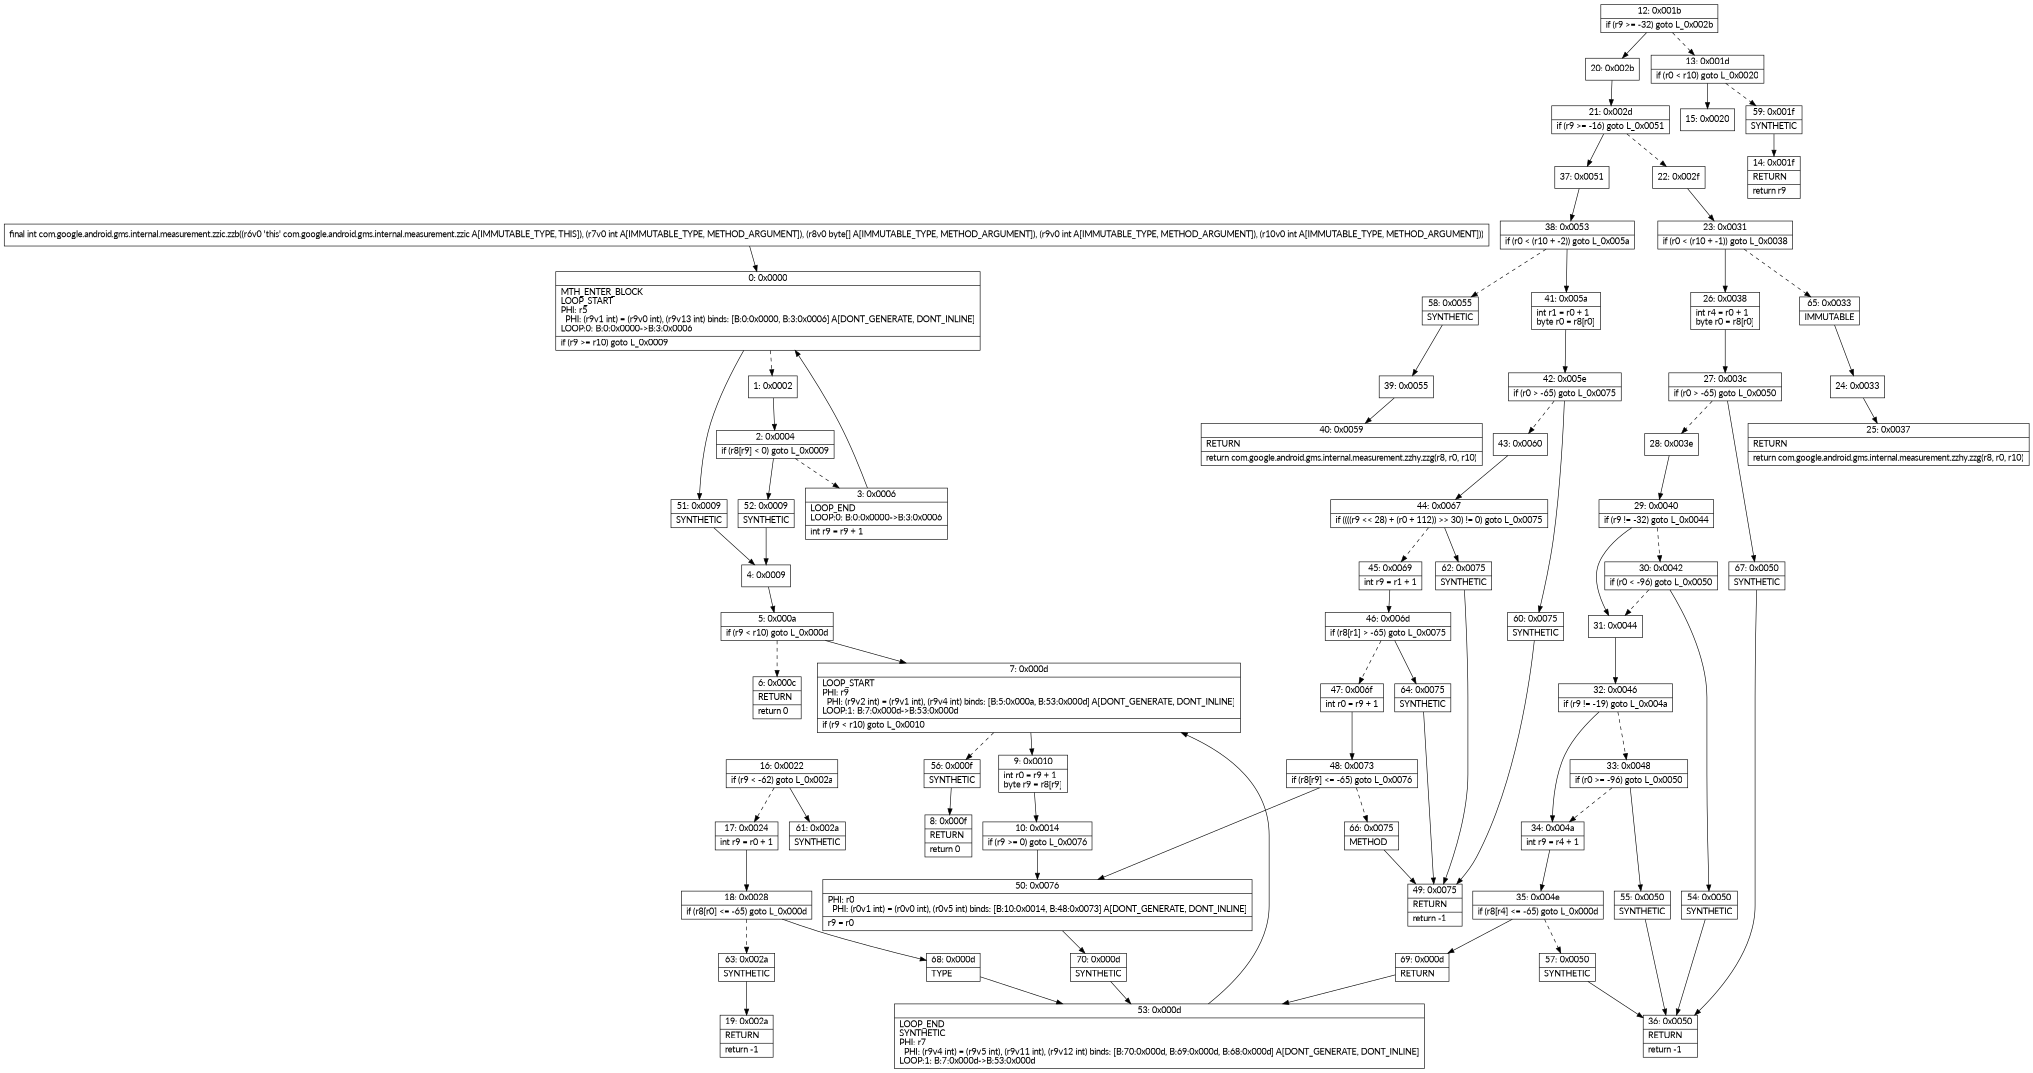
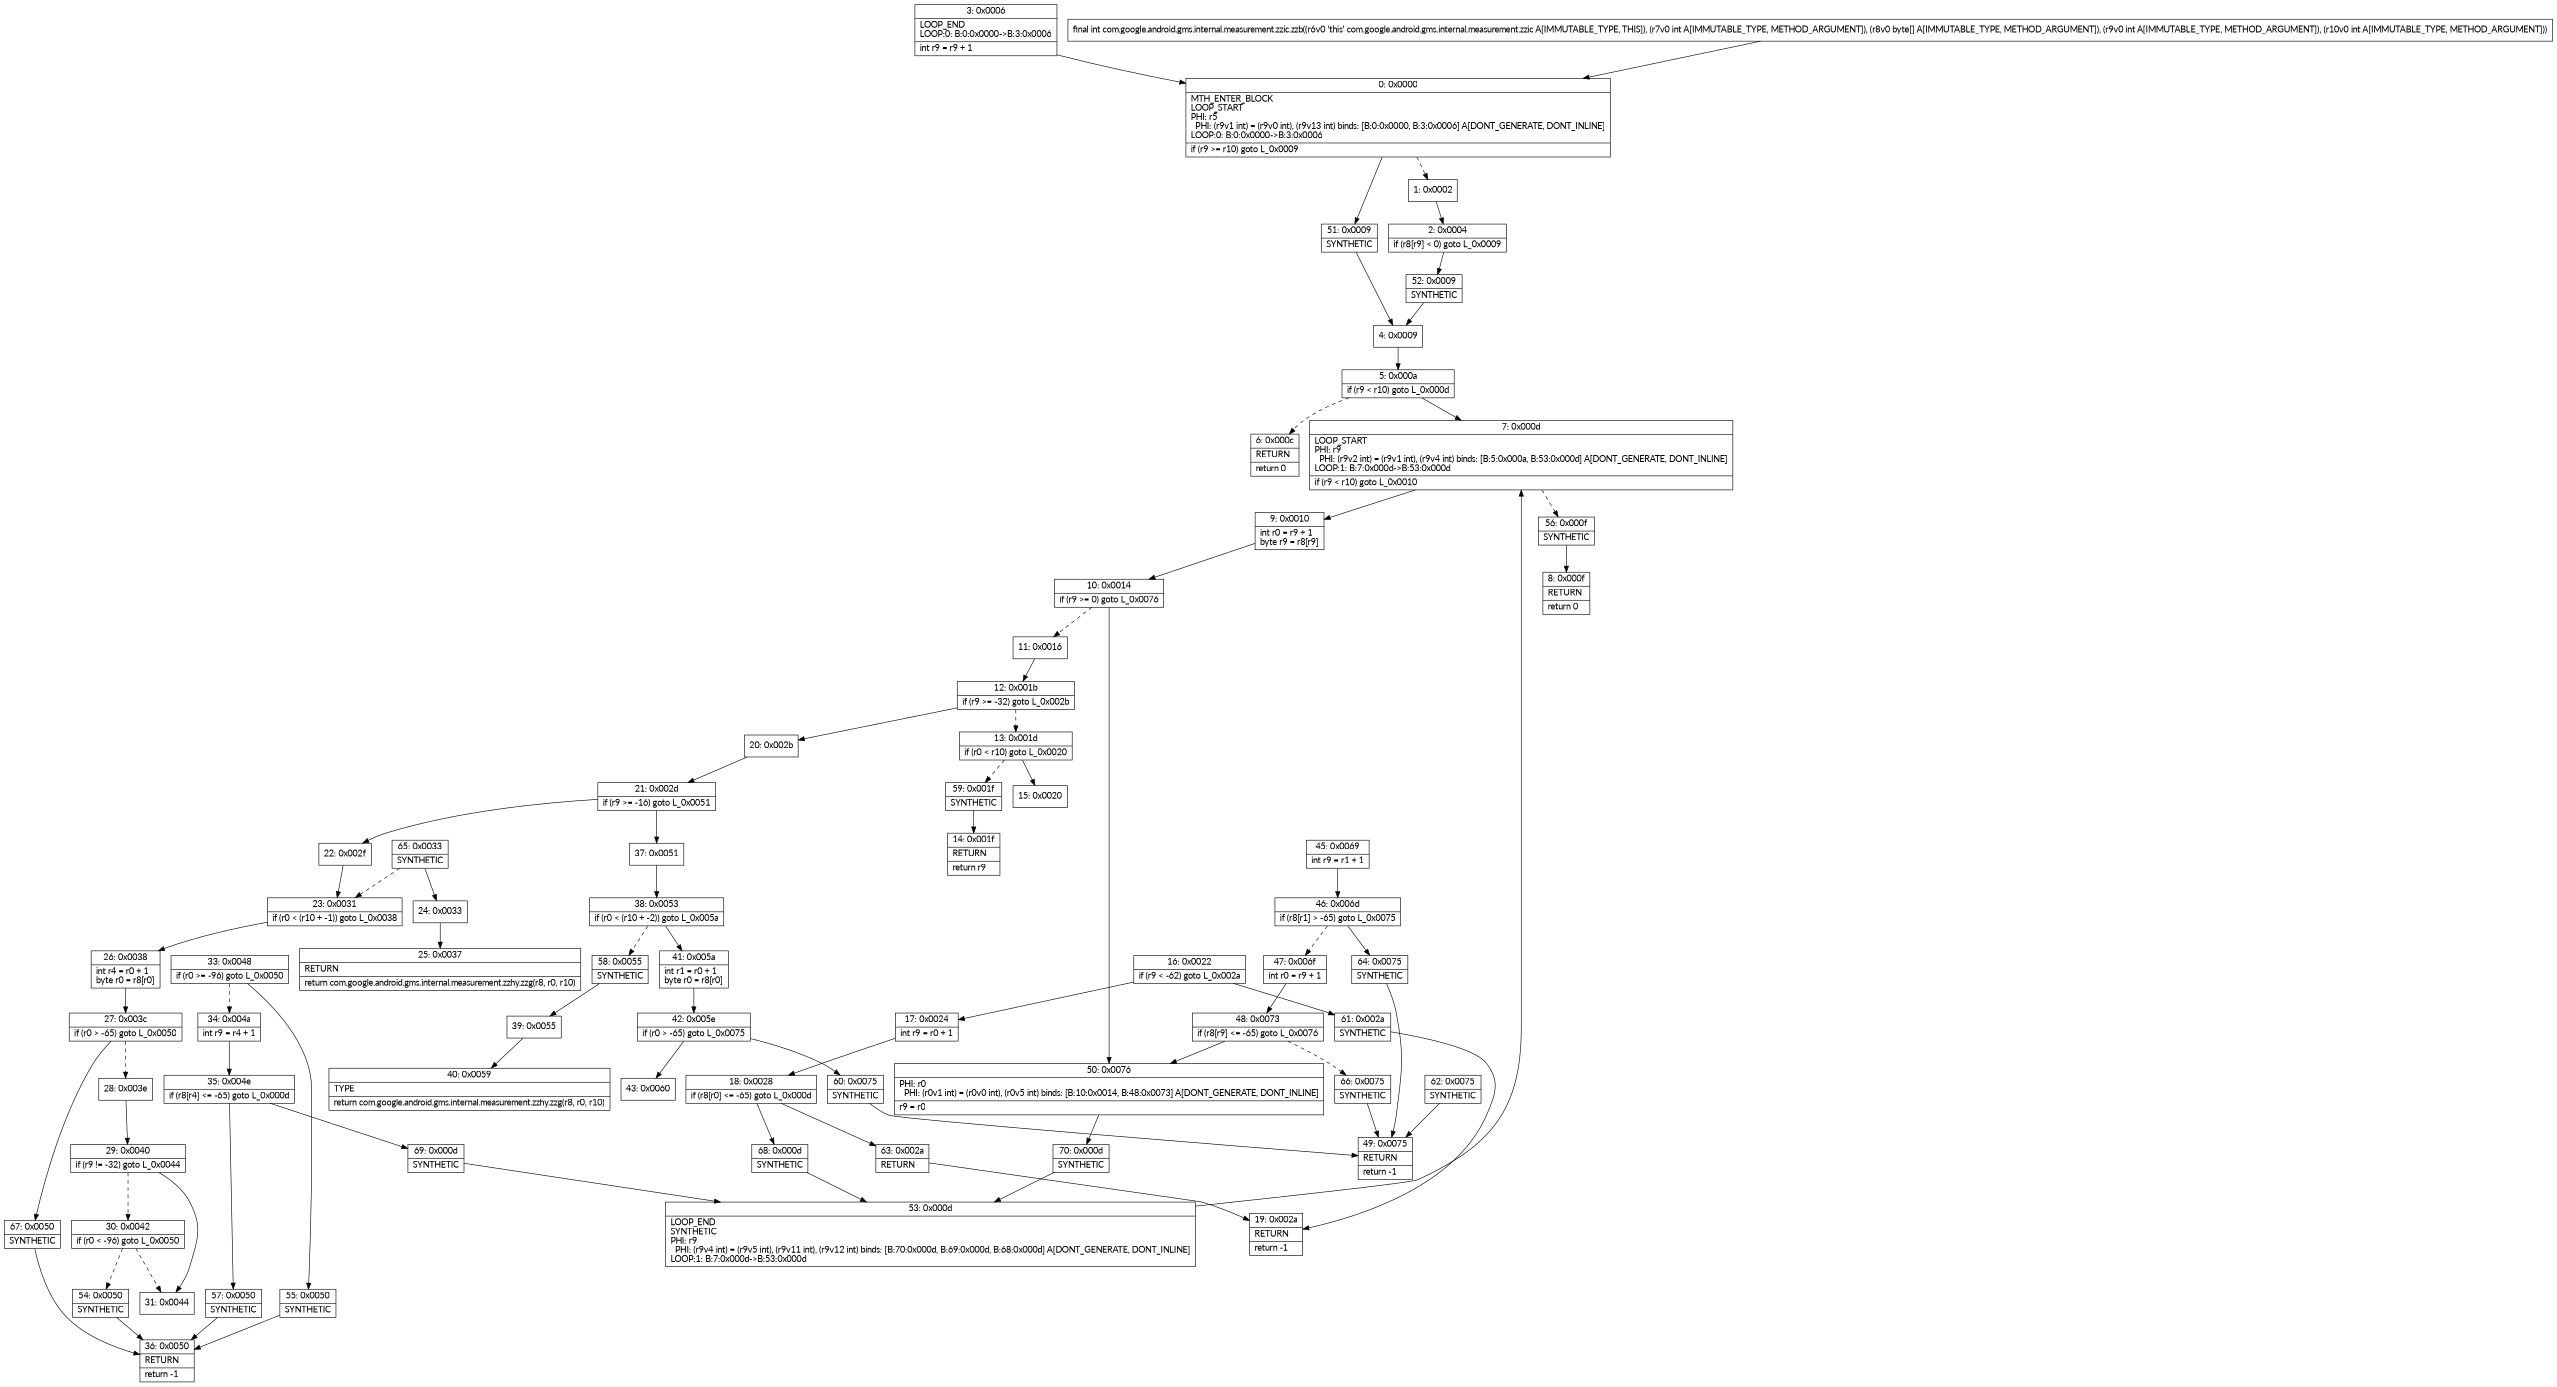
(1644, 148) -> (481, 812)
(1775, 271) -> (380, 881)
(1829, 318) -> (420, 861)
(1543, 415) -> (672, 1057)
(1223, 444) -> (344, 1089)
(815, 472) -> none
(1439, 514) -> none
none -> (1040, 648)
(1615, 698) -> none
(1707, 734) -> (115, 1266)
(766, 802) -> (1049, 1000)
(1368, 843) -> (1363, 1096)
(747, 933) -> (826, 1123)
(1551, 933) -> (231, 1193)
(747, 974) -> (898, 1165)
(942, 974) -> (780, 1165)
(1417, 974) -> (436, 1165)
(914, 1043) -> (685, 1241)
none -> (1471, 1141)
